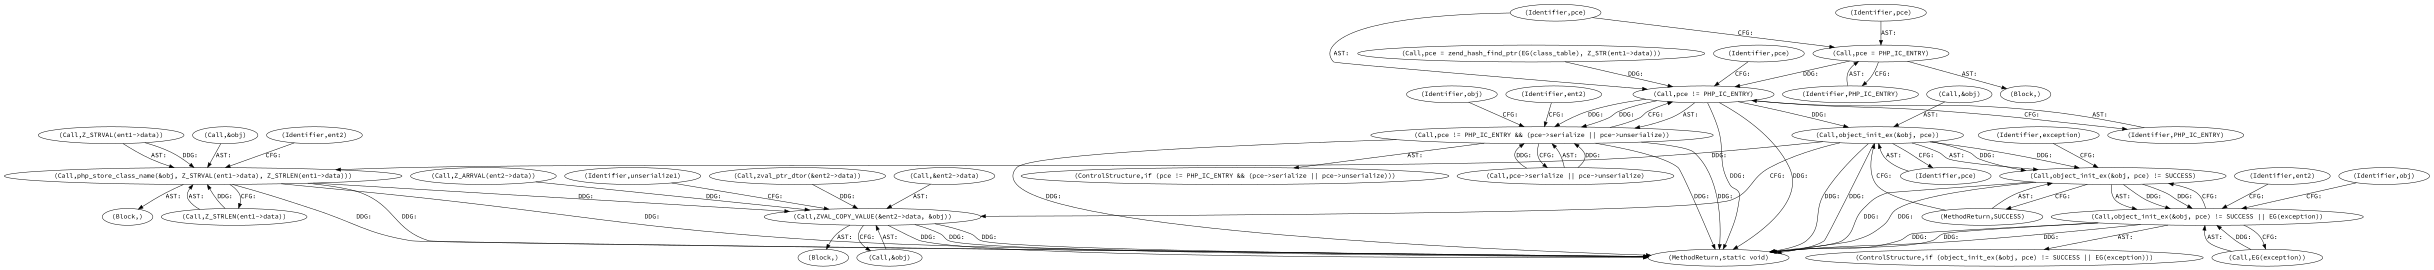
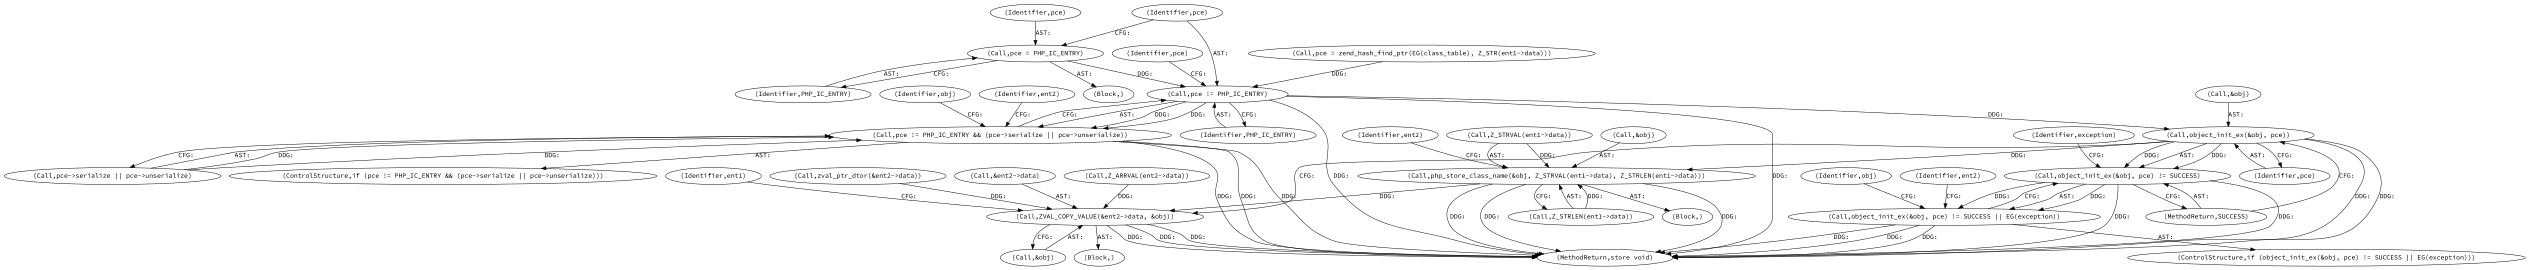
(633, 176) -> (713, 176)
(1719, 258) -> (1605, 258)
(2267, 258) -> none
